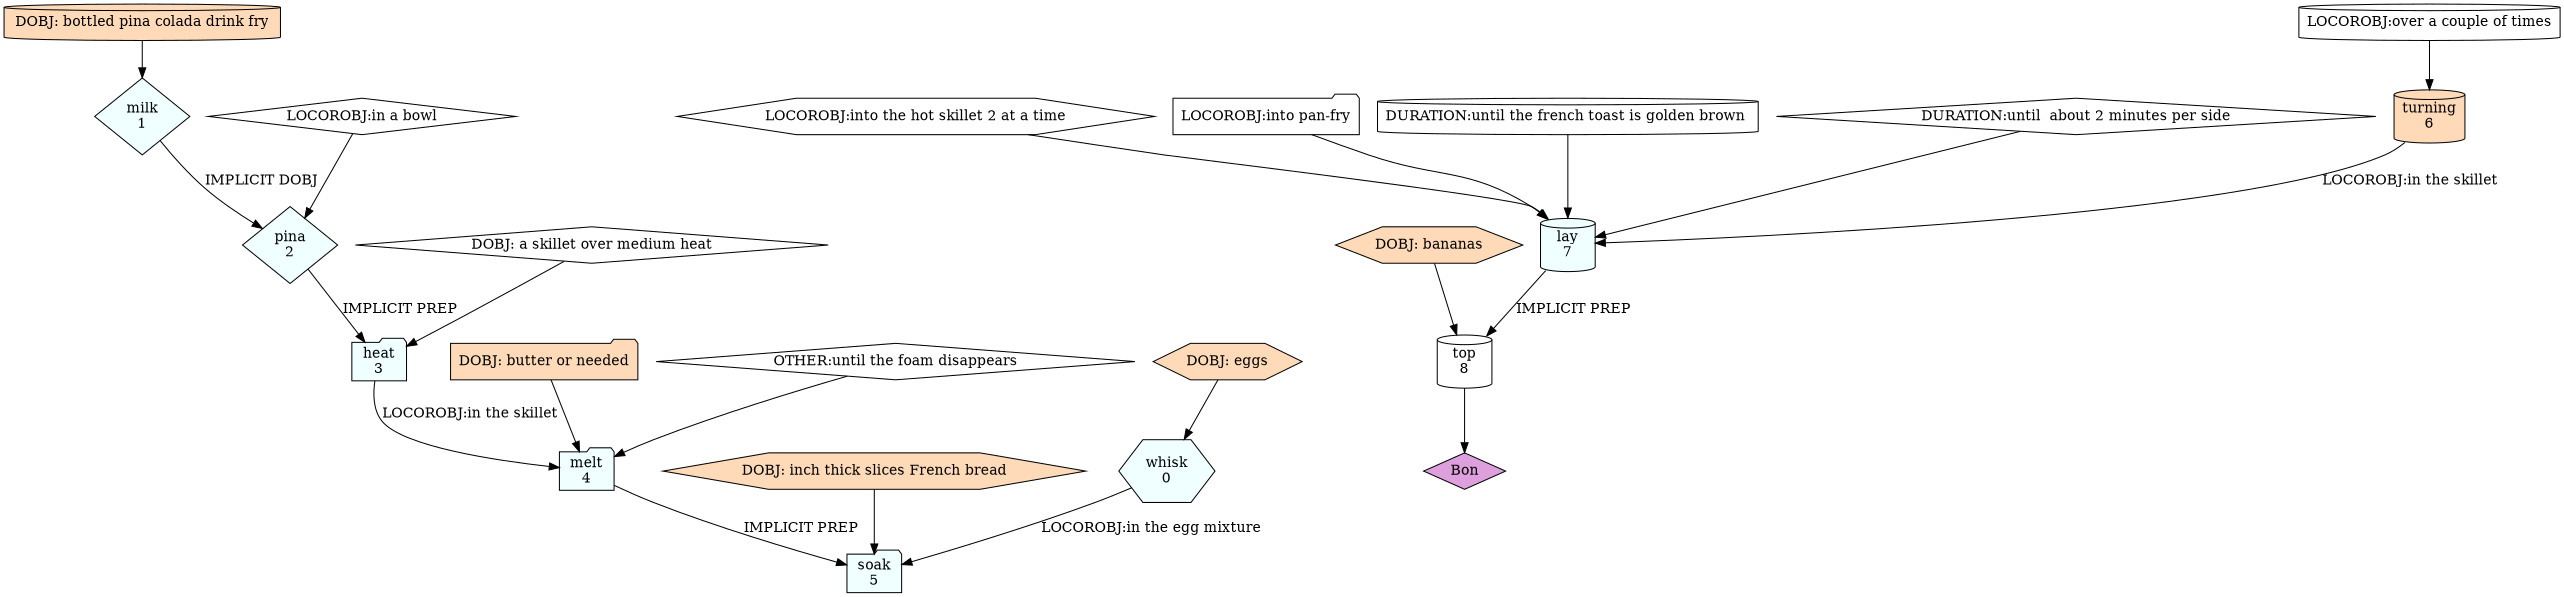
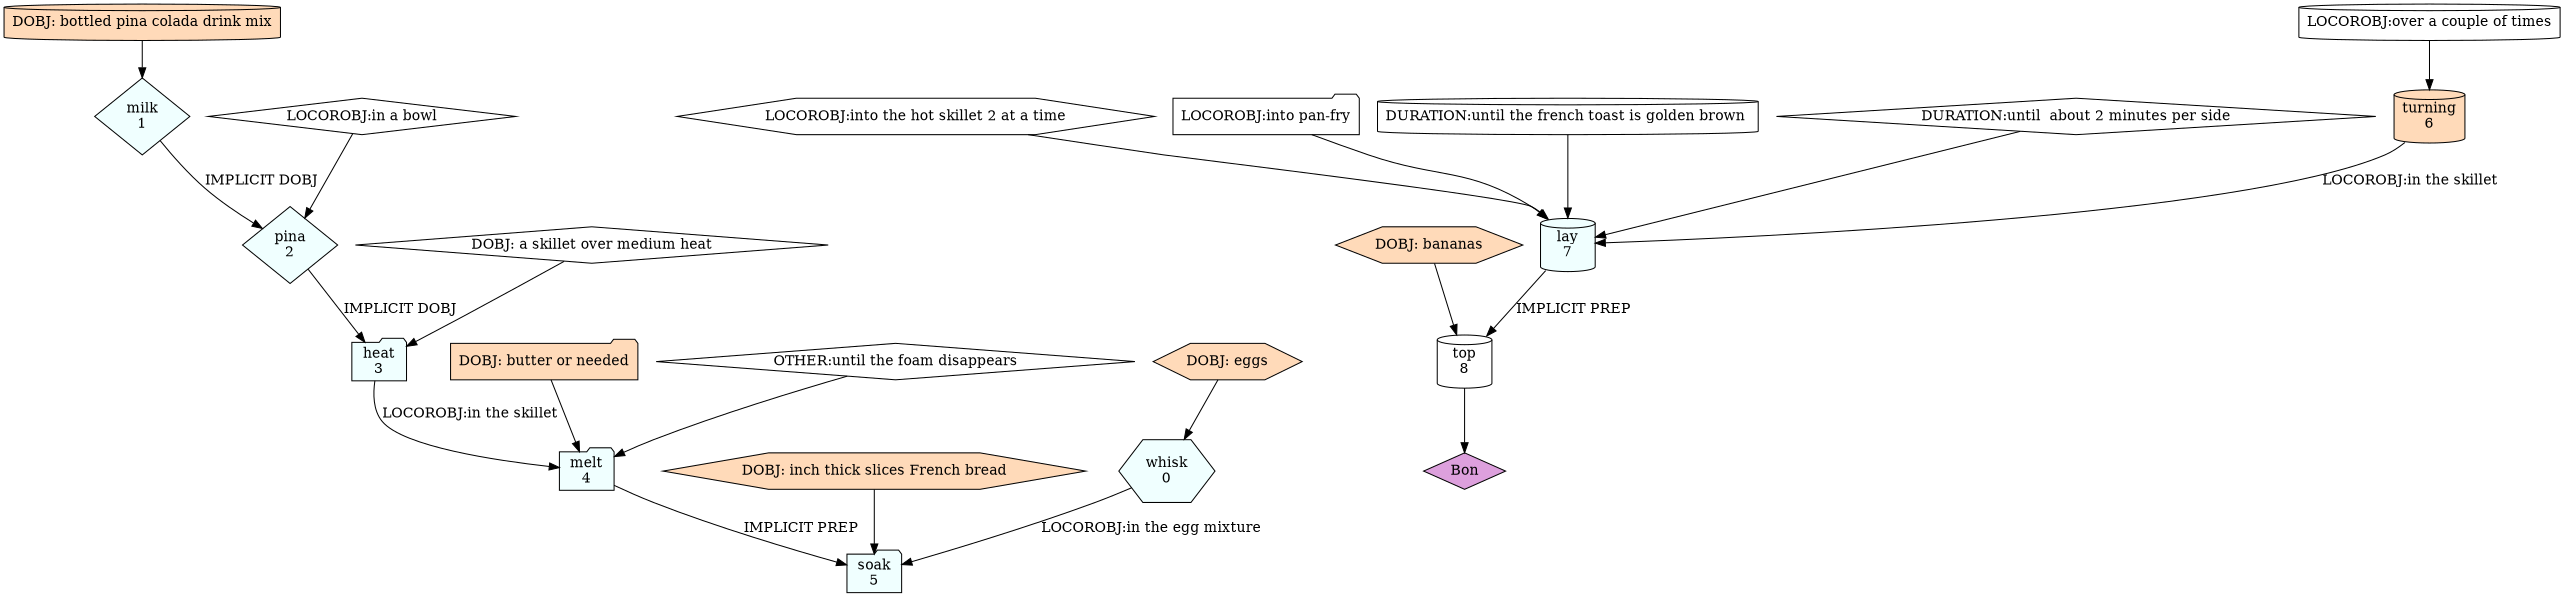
(142, 22) -> (142, 22)
(400, 309) -> (400, 309)
